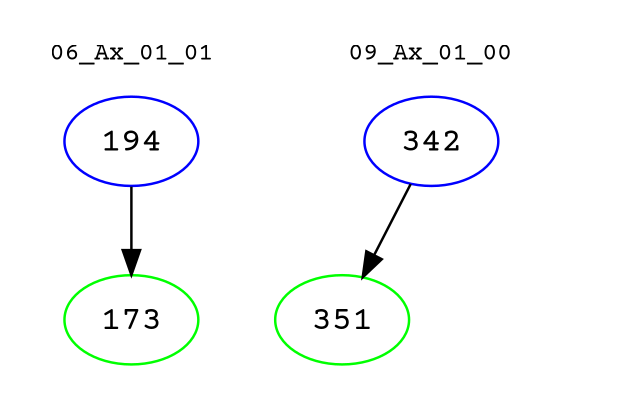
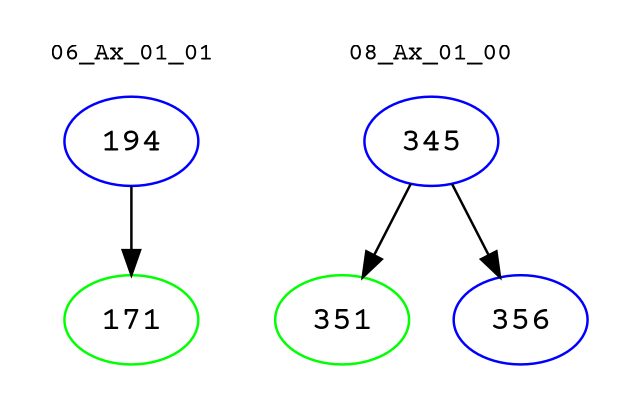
(431, 53) -> (431, 53)
(431, 141) -> (431, 141)
(131, 320) -> (131, 320)
none -> (521, 320)
